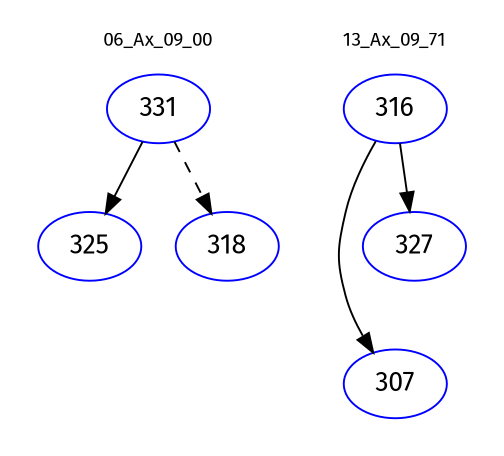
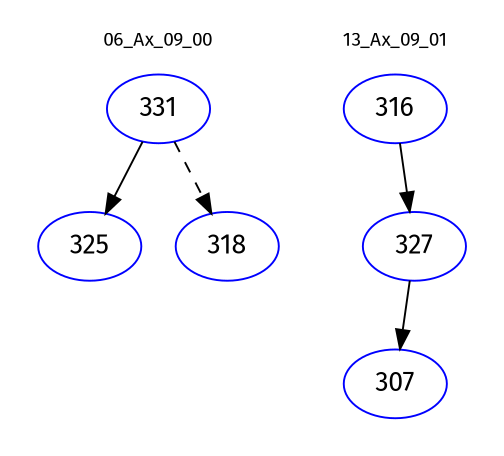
(395, 41) -> (395, 41)
(340, 237) -> (406, 305)
